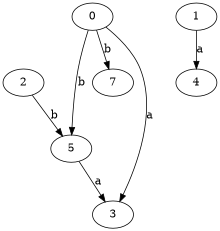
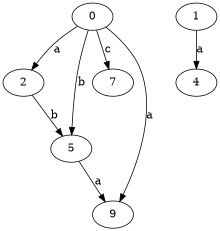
none -> (55, 43)
(108, 50) -> (108, 50)
(113, 215) -> (113, 215)
